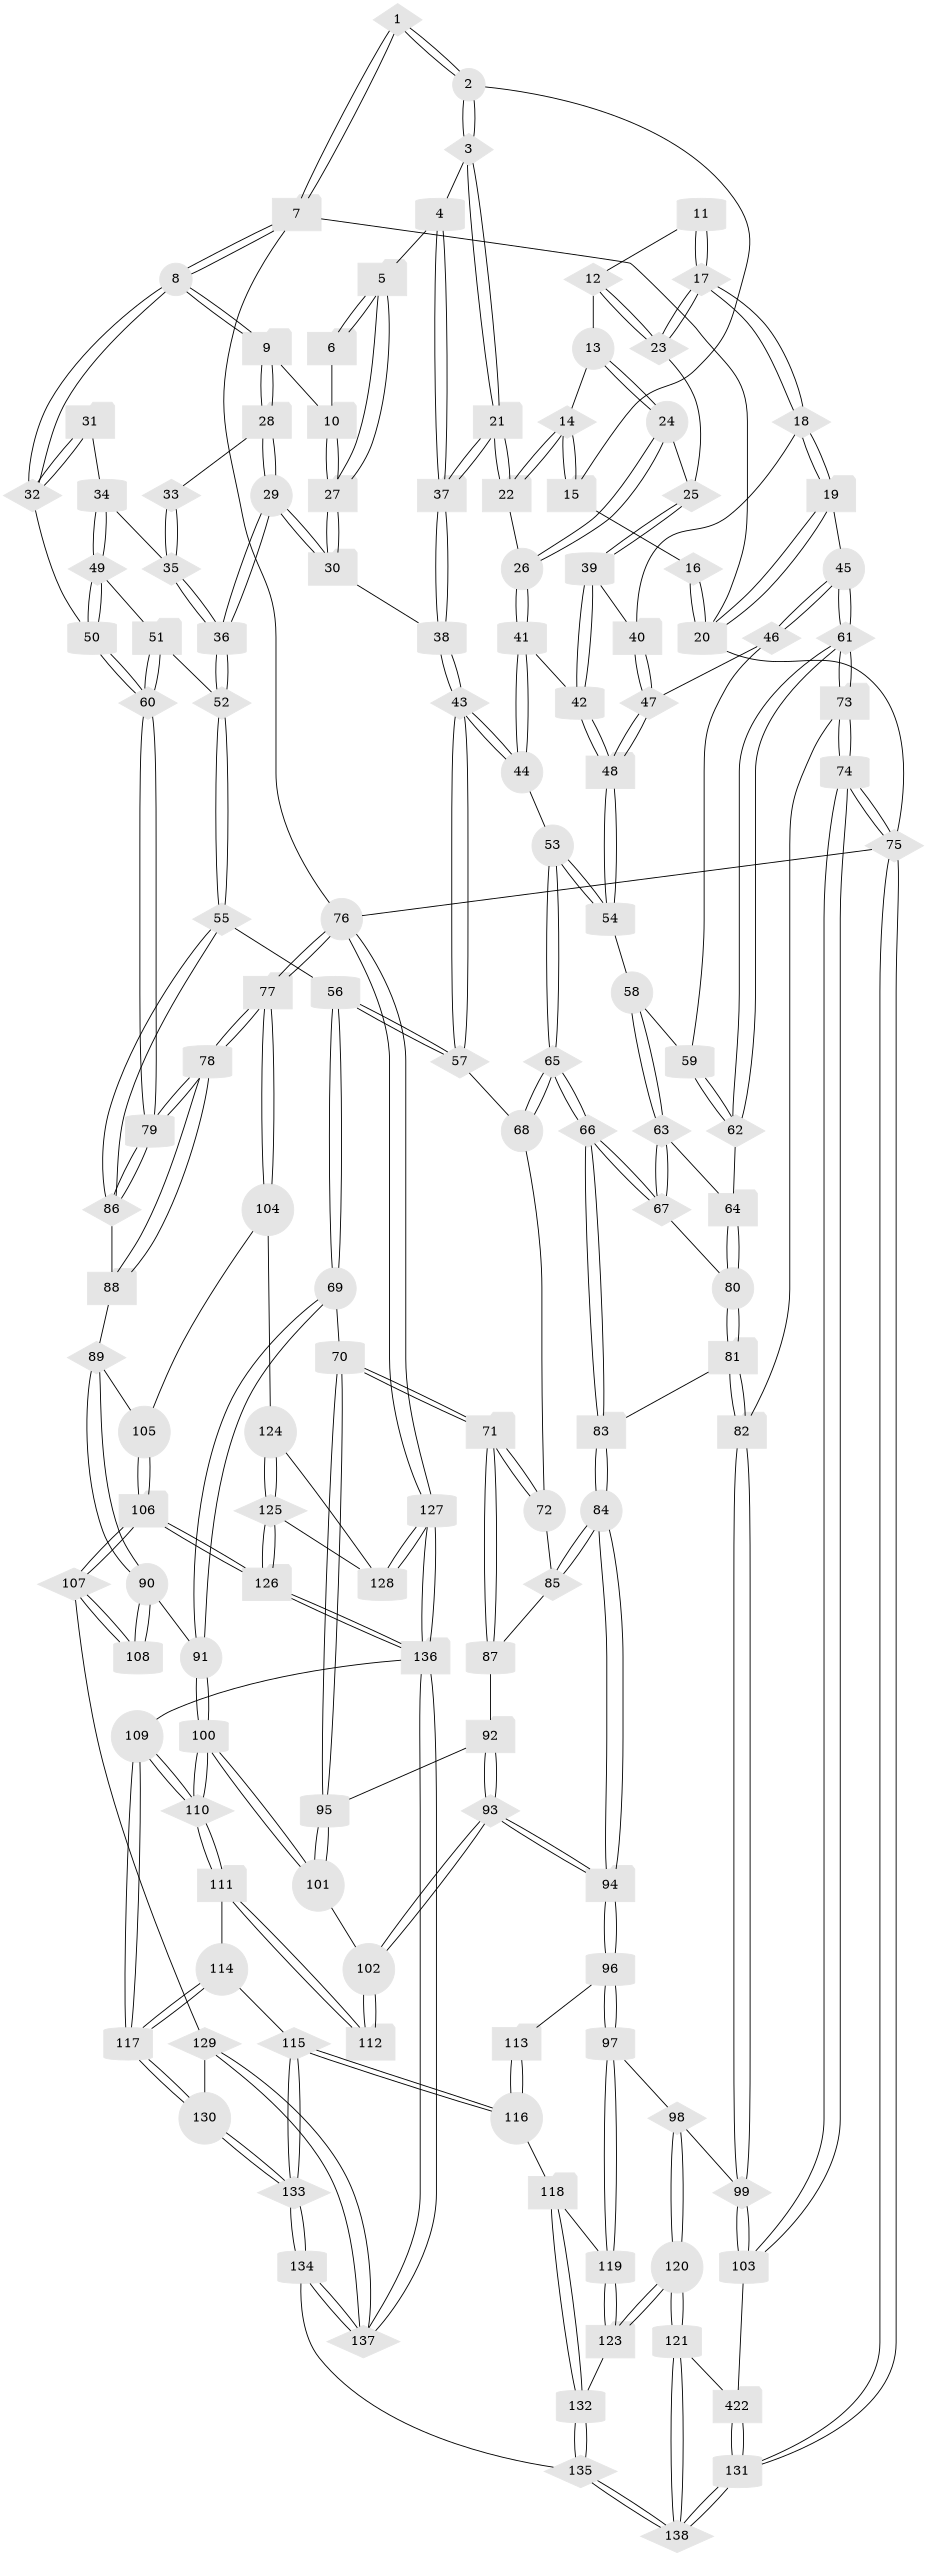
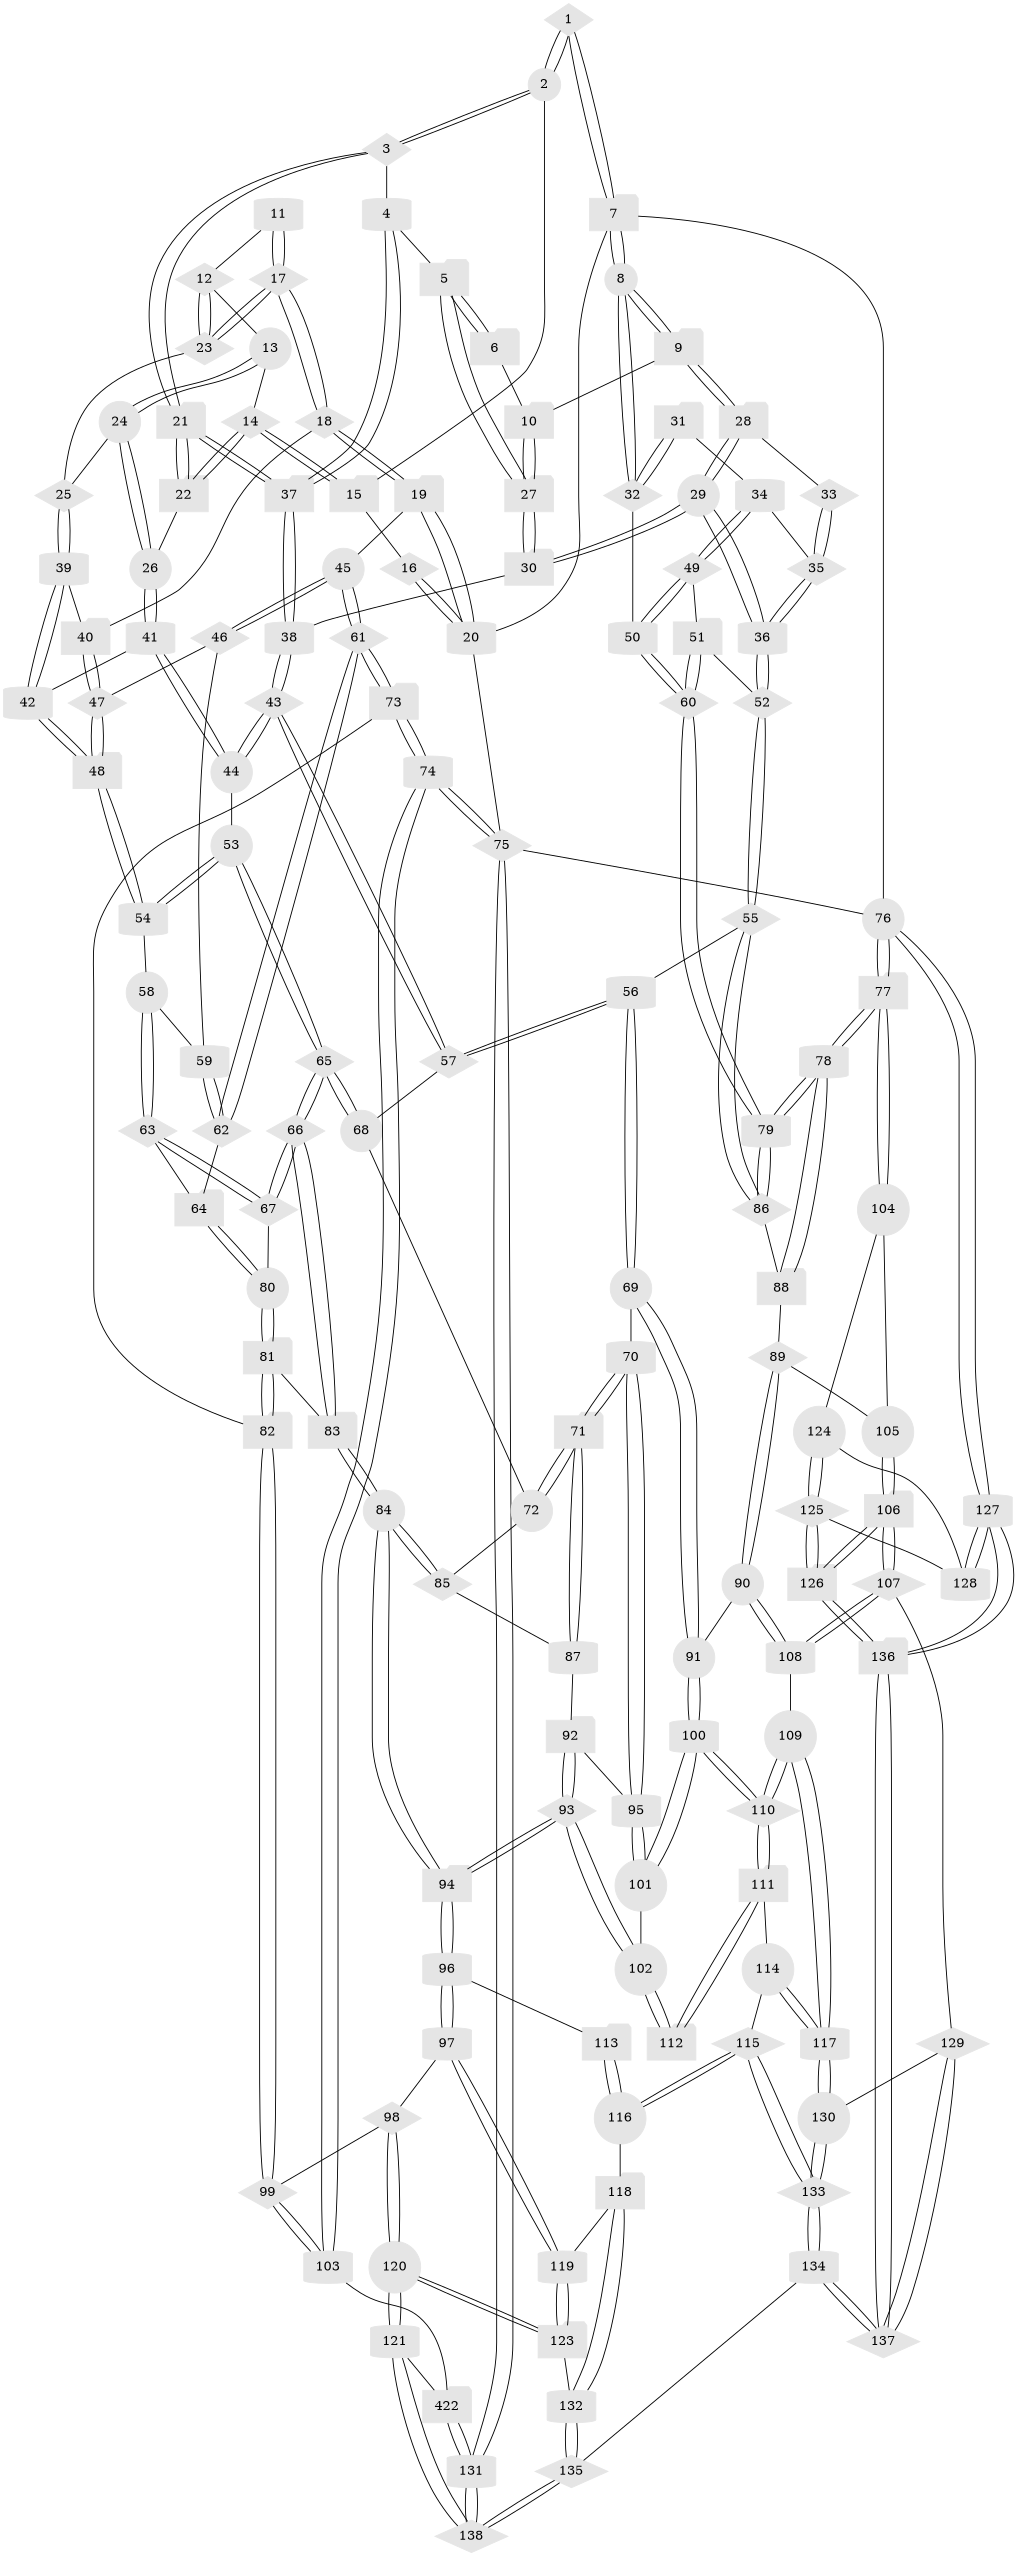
(276, 1678) -> (791, 1692)
